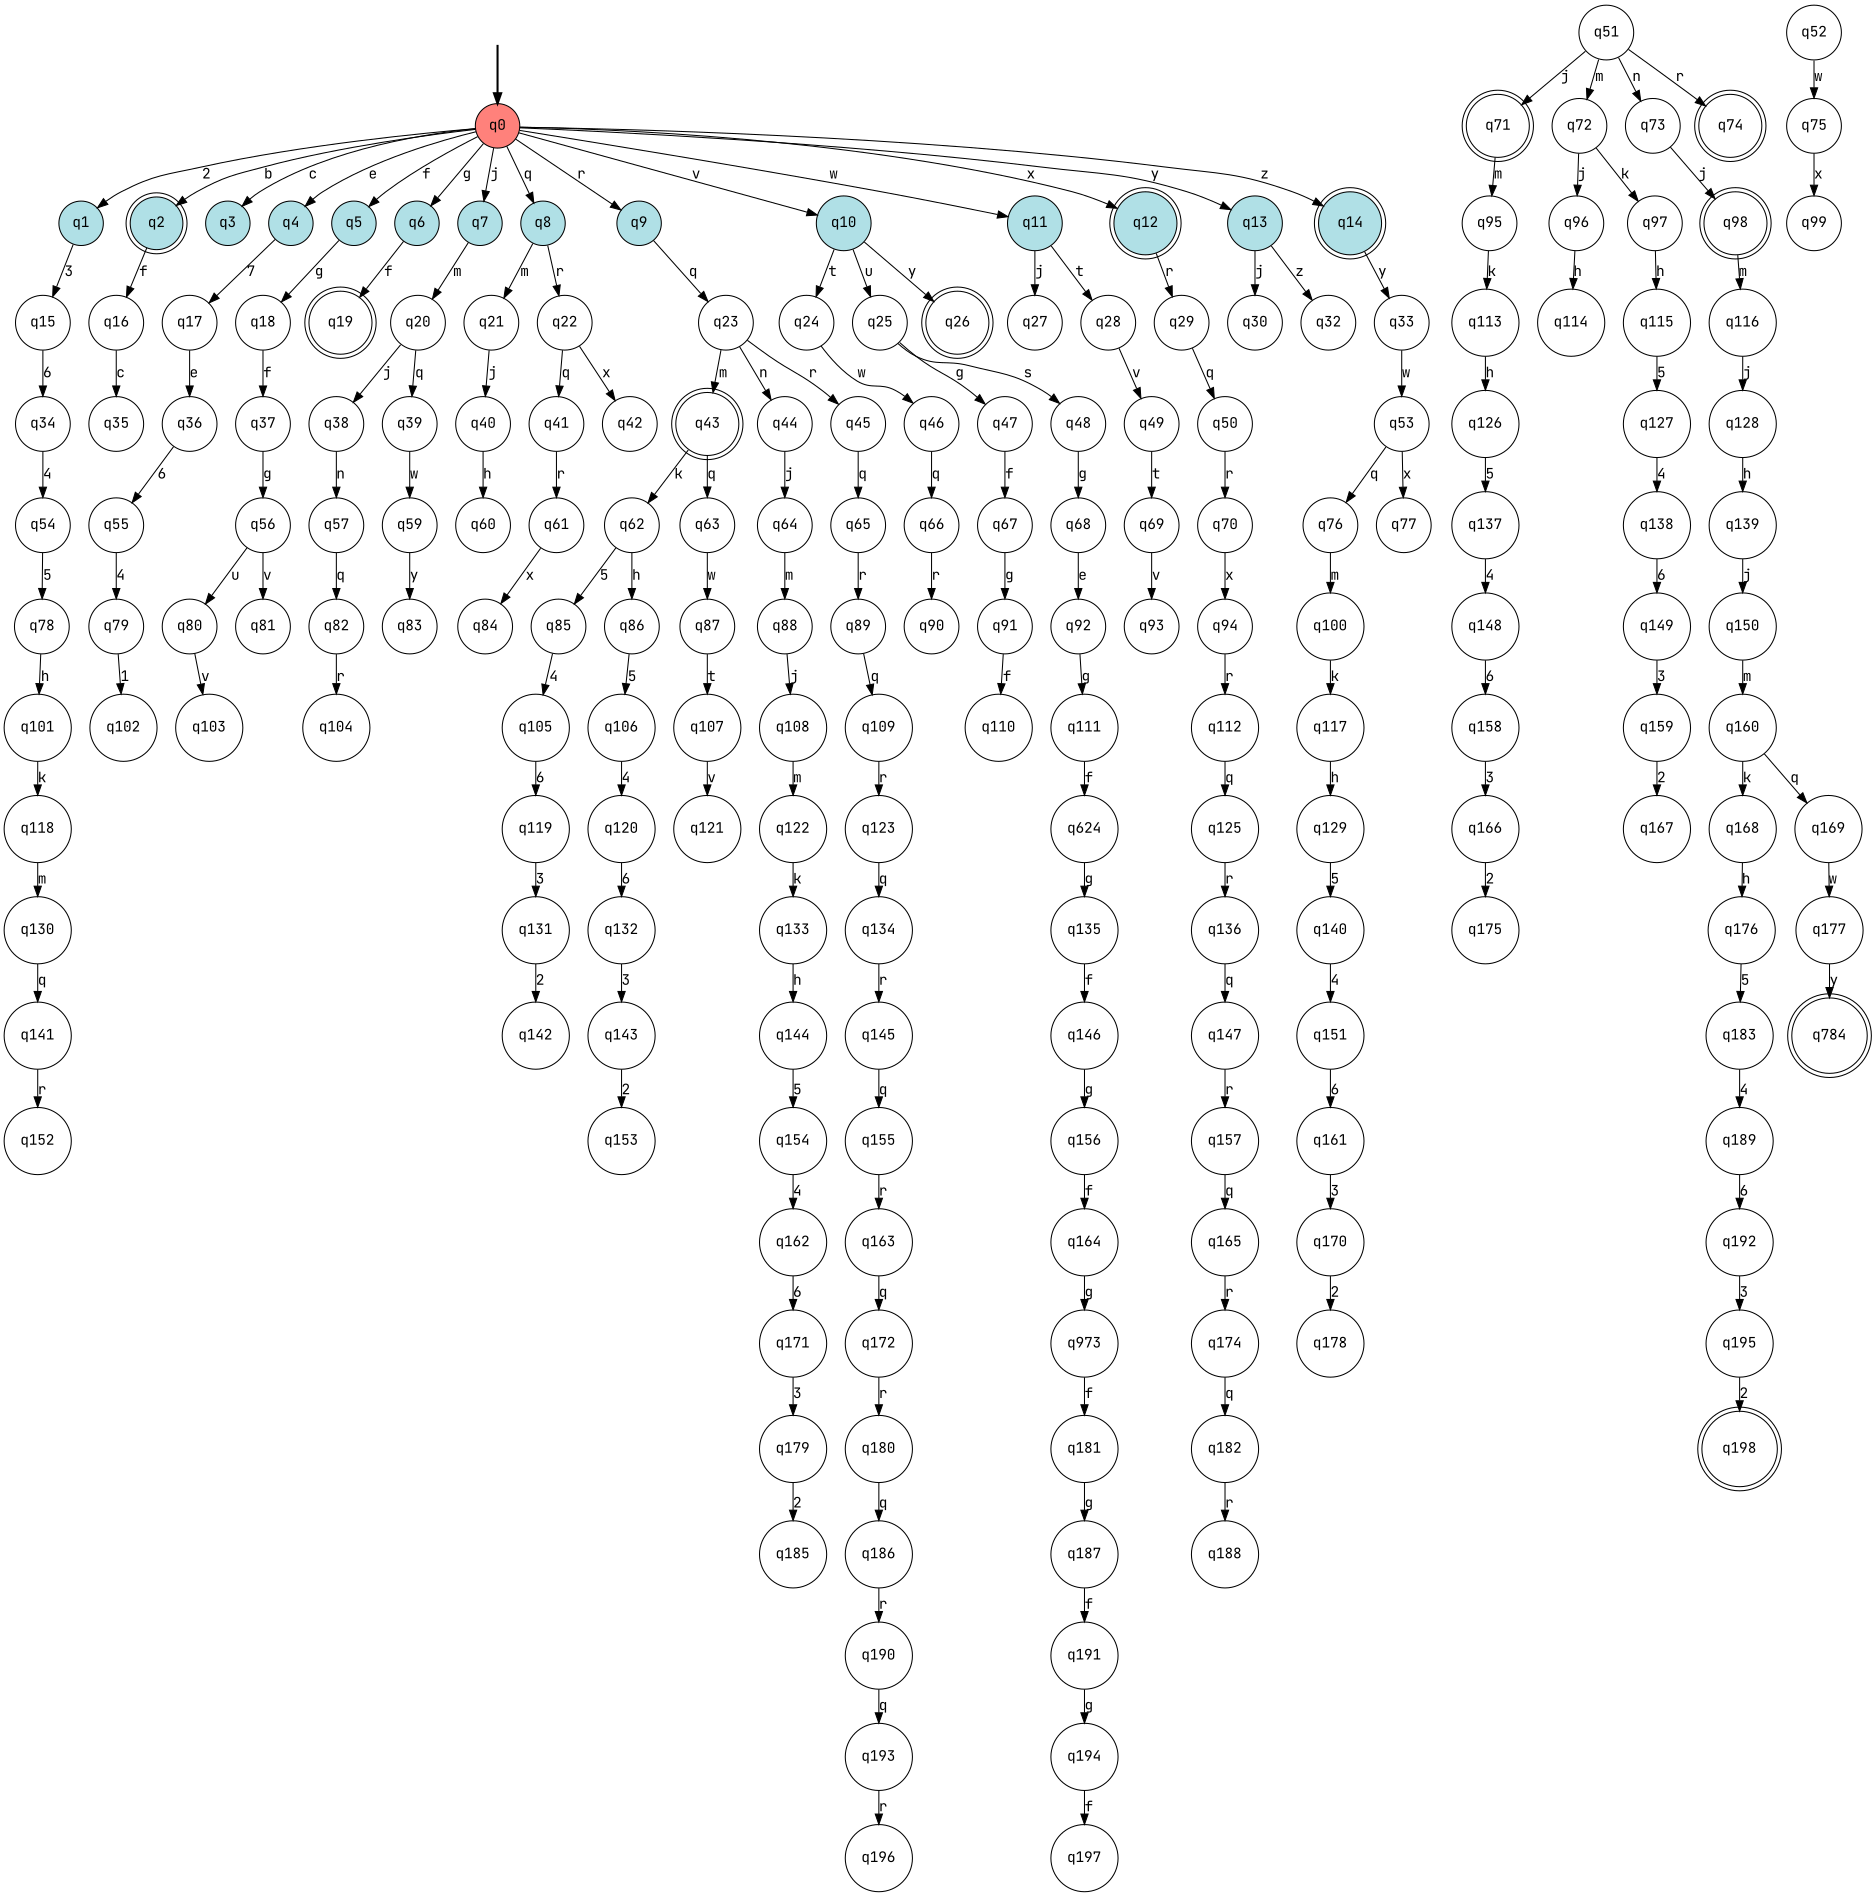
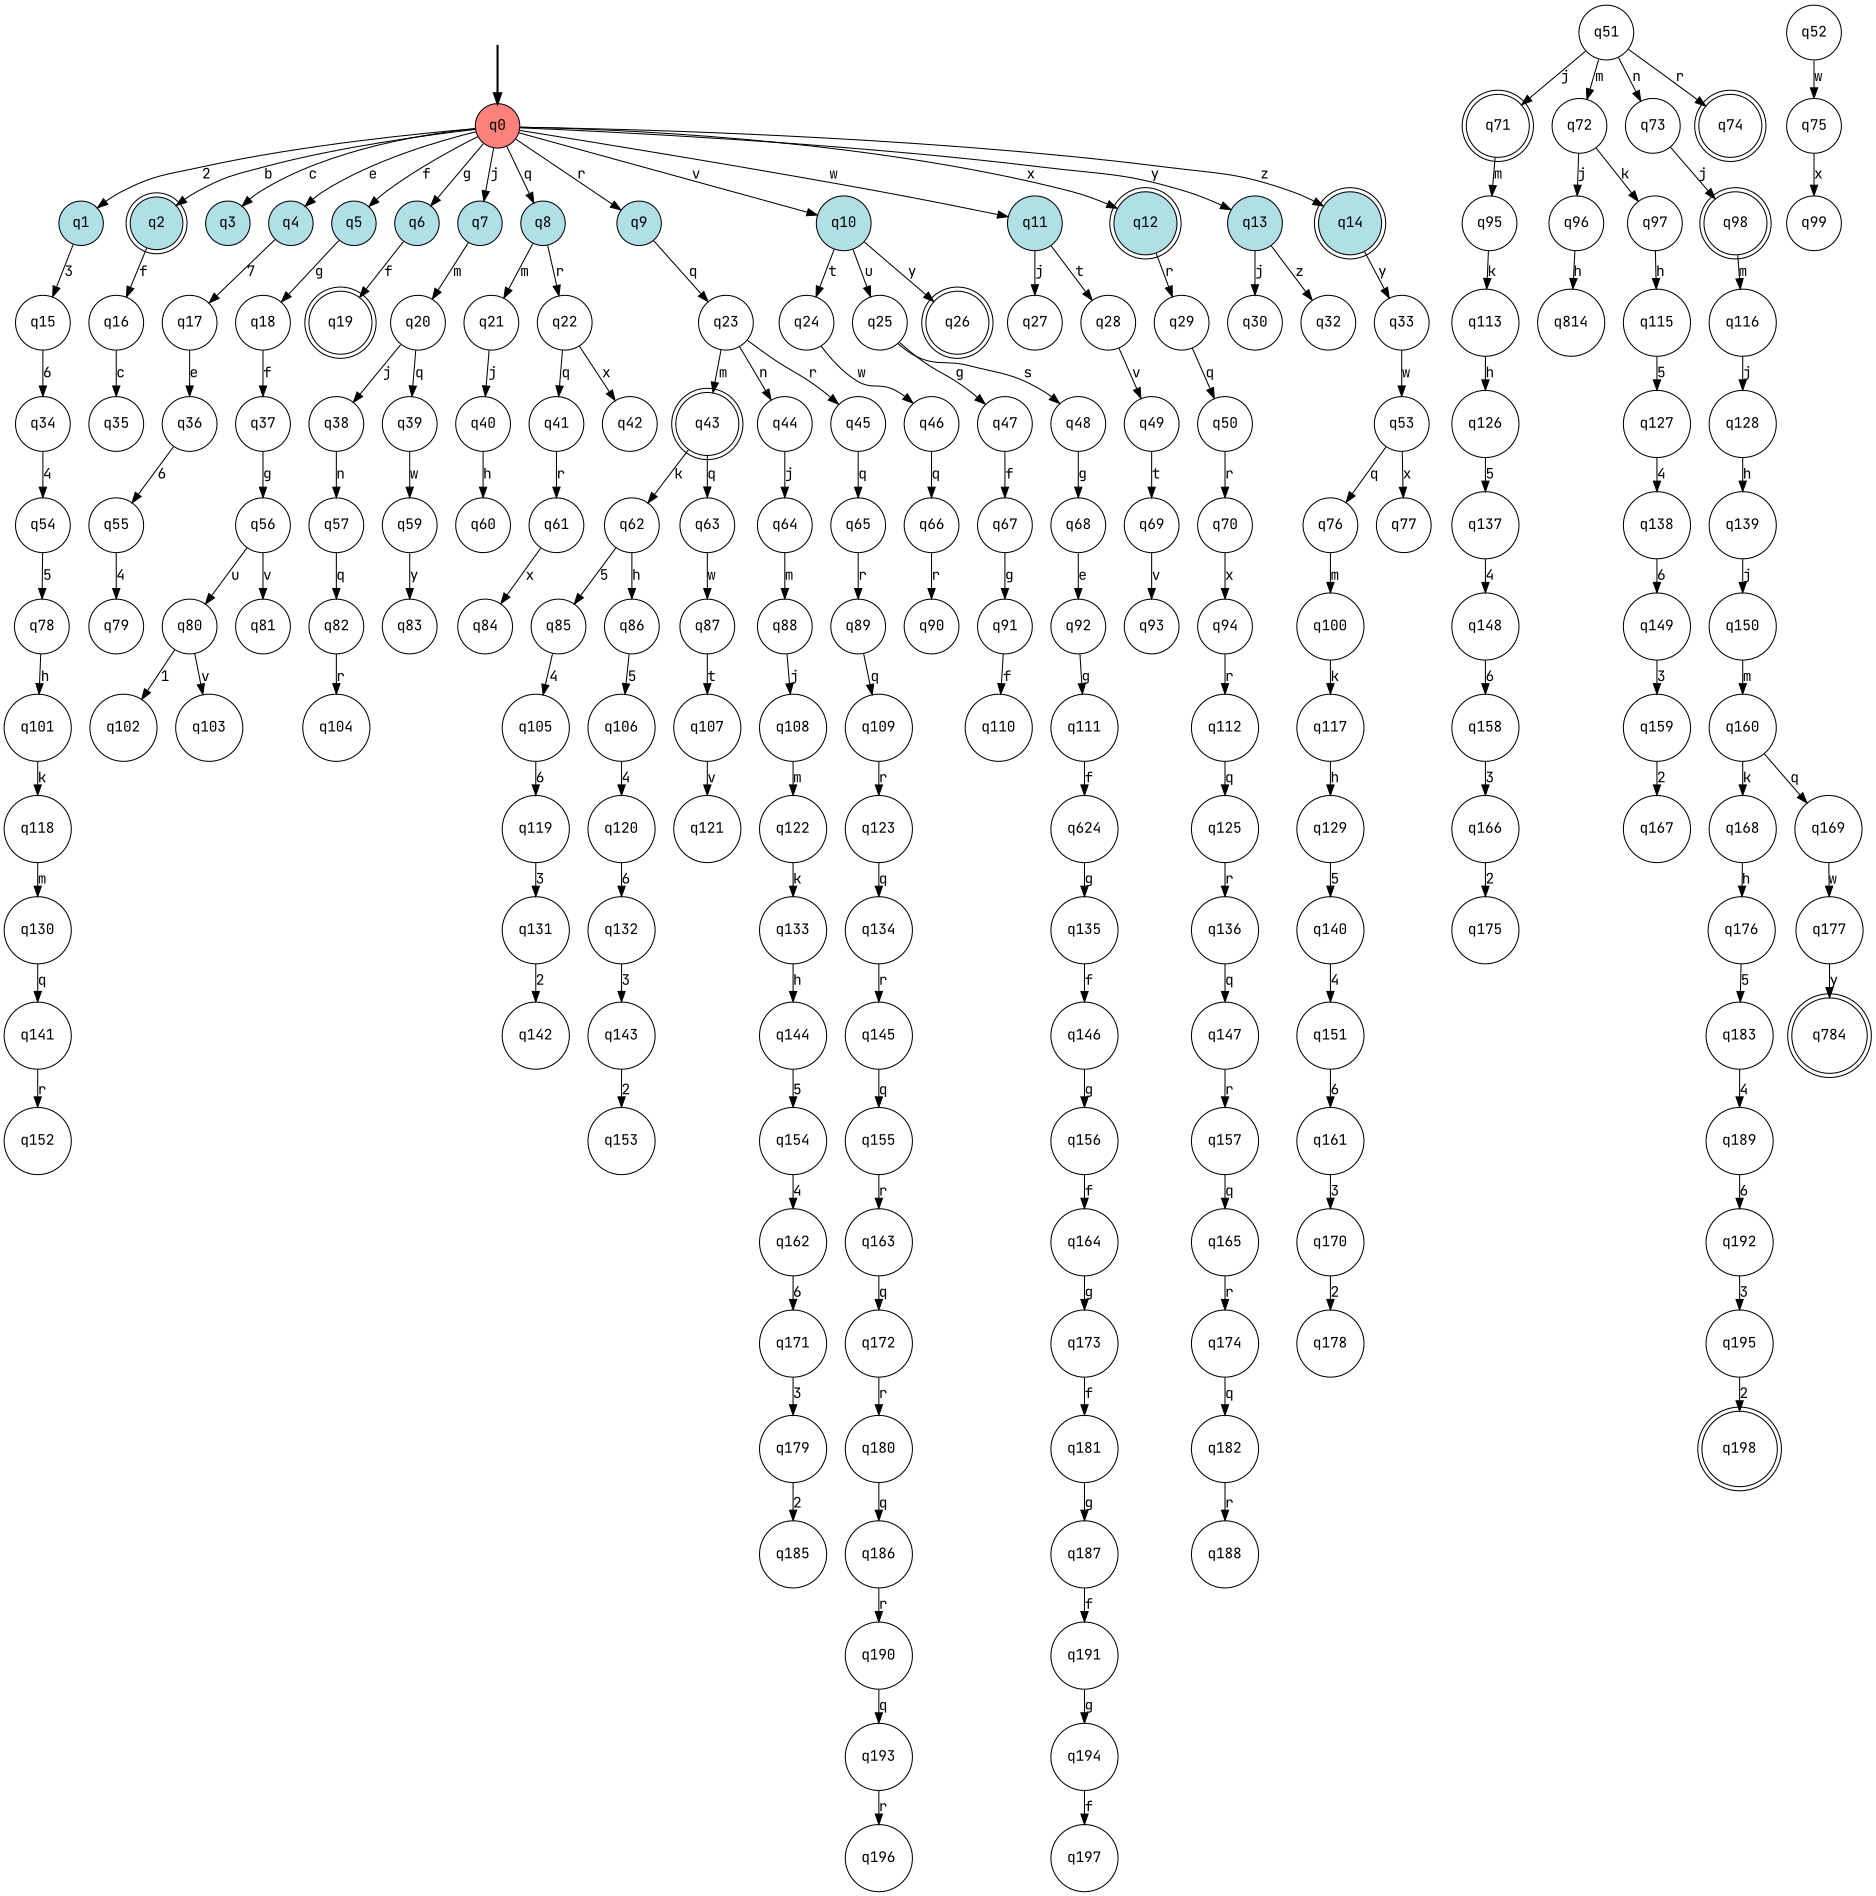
(1571, 323) -> (1571, 323)
(119, 669) -> (161, 670)
(1084, 1344) -> (1084, 1344)
